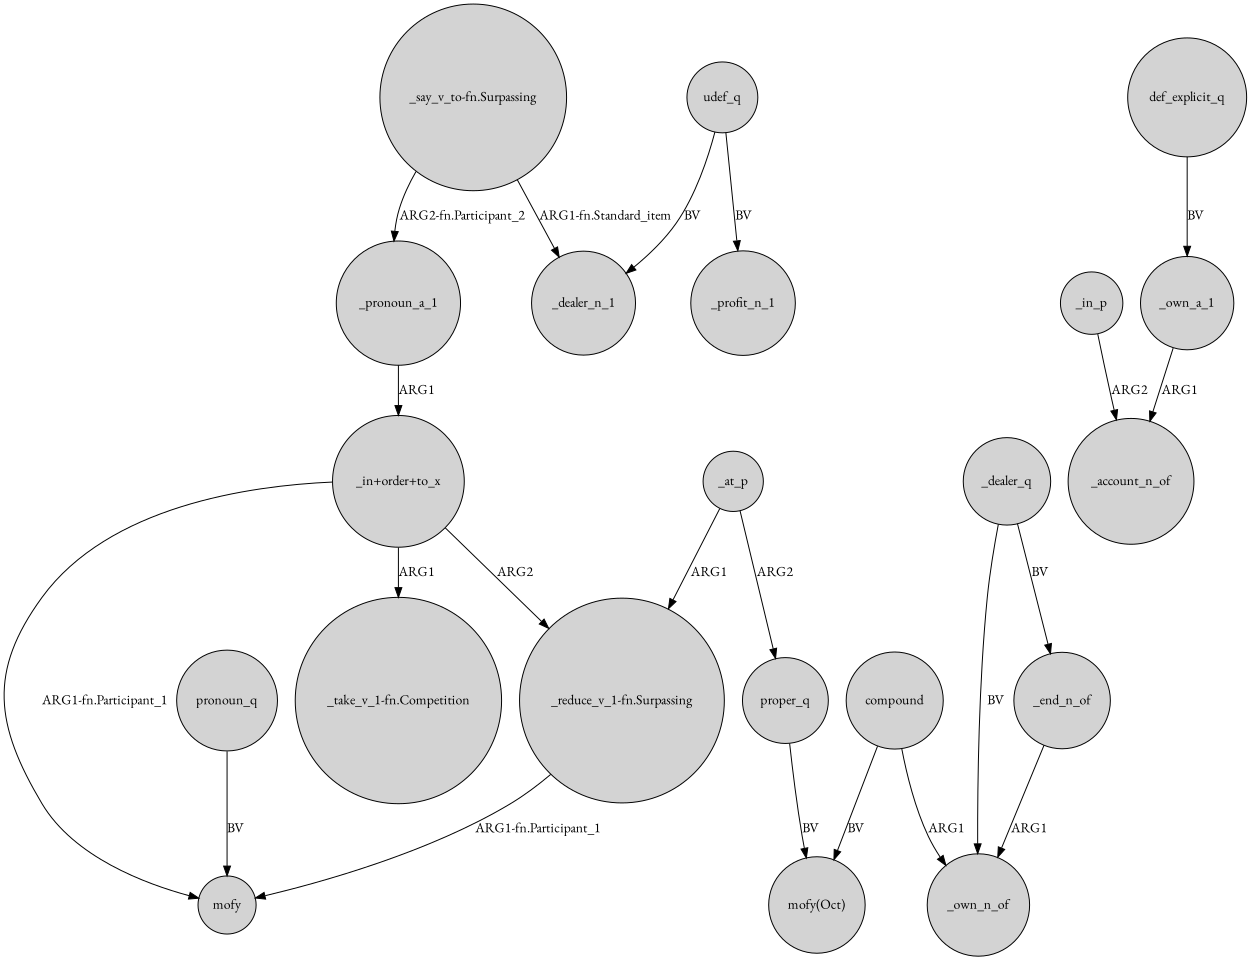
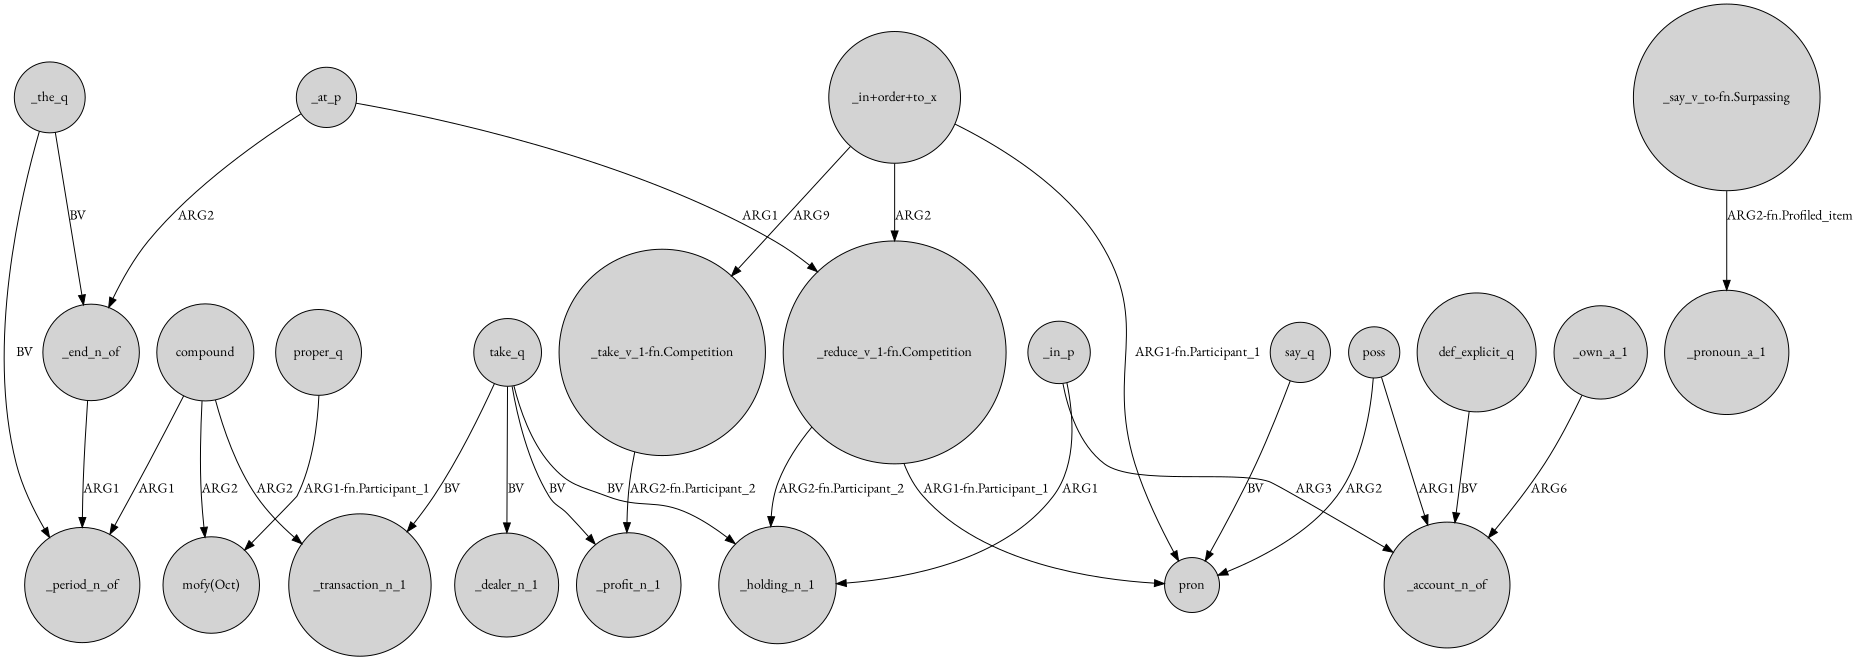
(722, 97) -> (508, 352)
(1187, 202) -> (1463, 462)
(536, 214) -> none
(462, 216) -> (1790, 216)
none -> (1374, 352)
(398, 385) -> none
(1130, 390) -> (1314, 489)
(1180, 390) -> (1549, 489)
(1007, 481) -> (50, 97)
none -> (629, 487)
(417, 572) -> (811, 216)
(757, 580) -> (194, 194)
none -> (360, 585)
none -> (777, 585)
(227, 701) -> (1300, 352)
(622, 701) -> (895, 352)
(811, 829) -> (367, 489)
(856, 829) -> (220, 489)
(227, 905) -> (1192, 585)
(978, 905) -> (82, 585)
